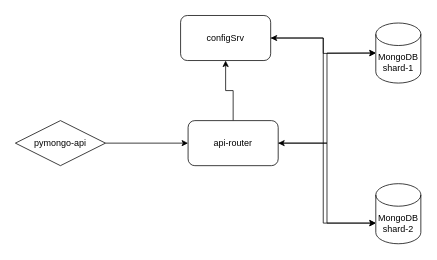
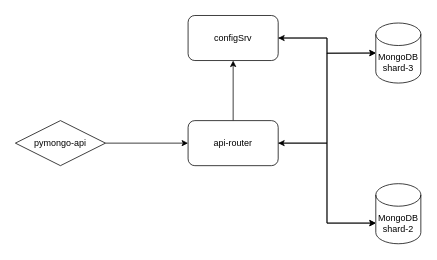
(225, 38) -> (233, 38)
(398, 63) -> (398, 63)
